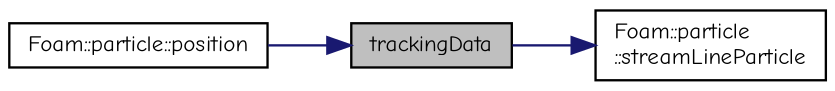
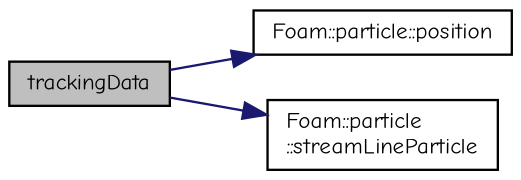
(298, 45) -> (201, 64)
